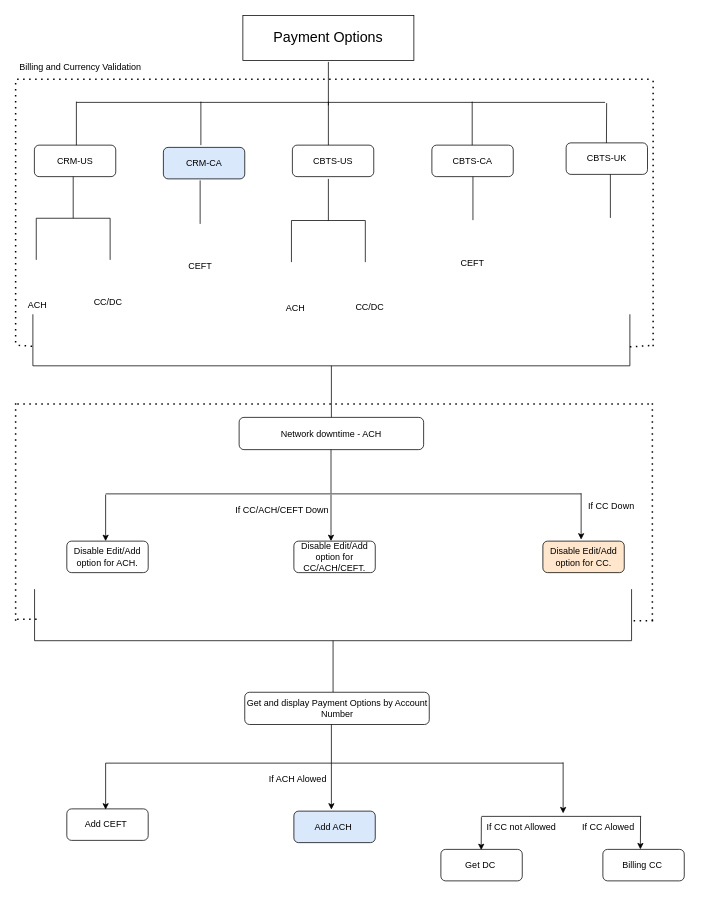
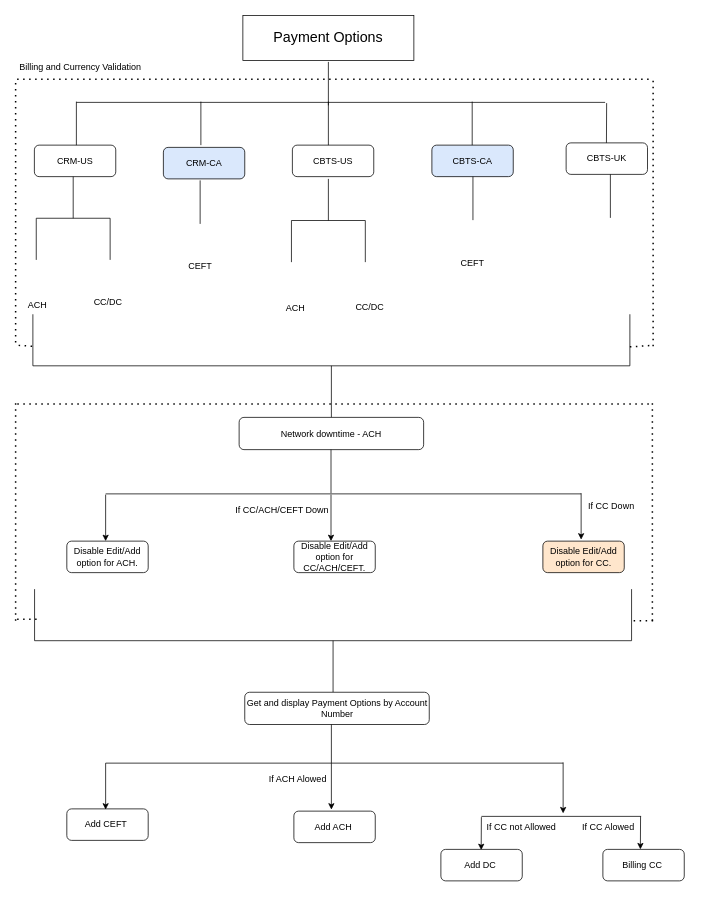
(472, 161) -> (472, 161)
(334, 827) -> (334, 827)
(482, 865) -> (482, 865)
